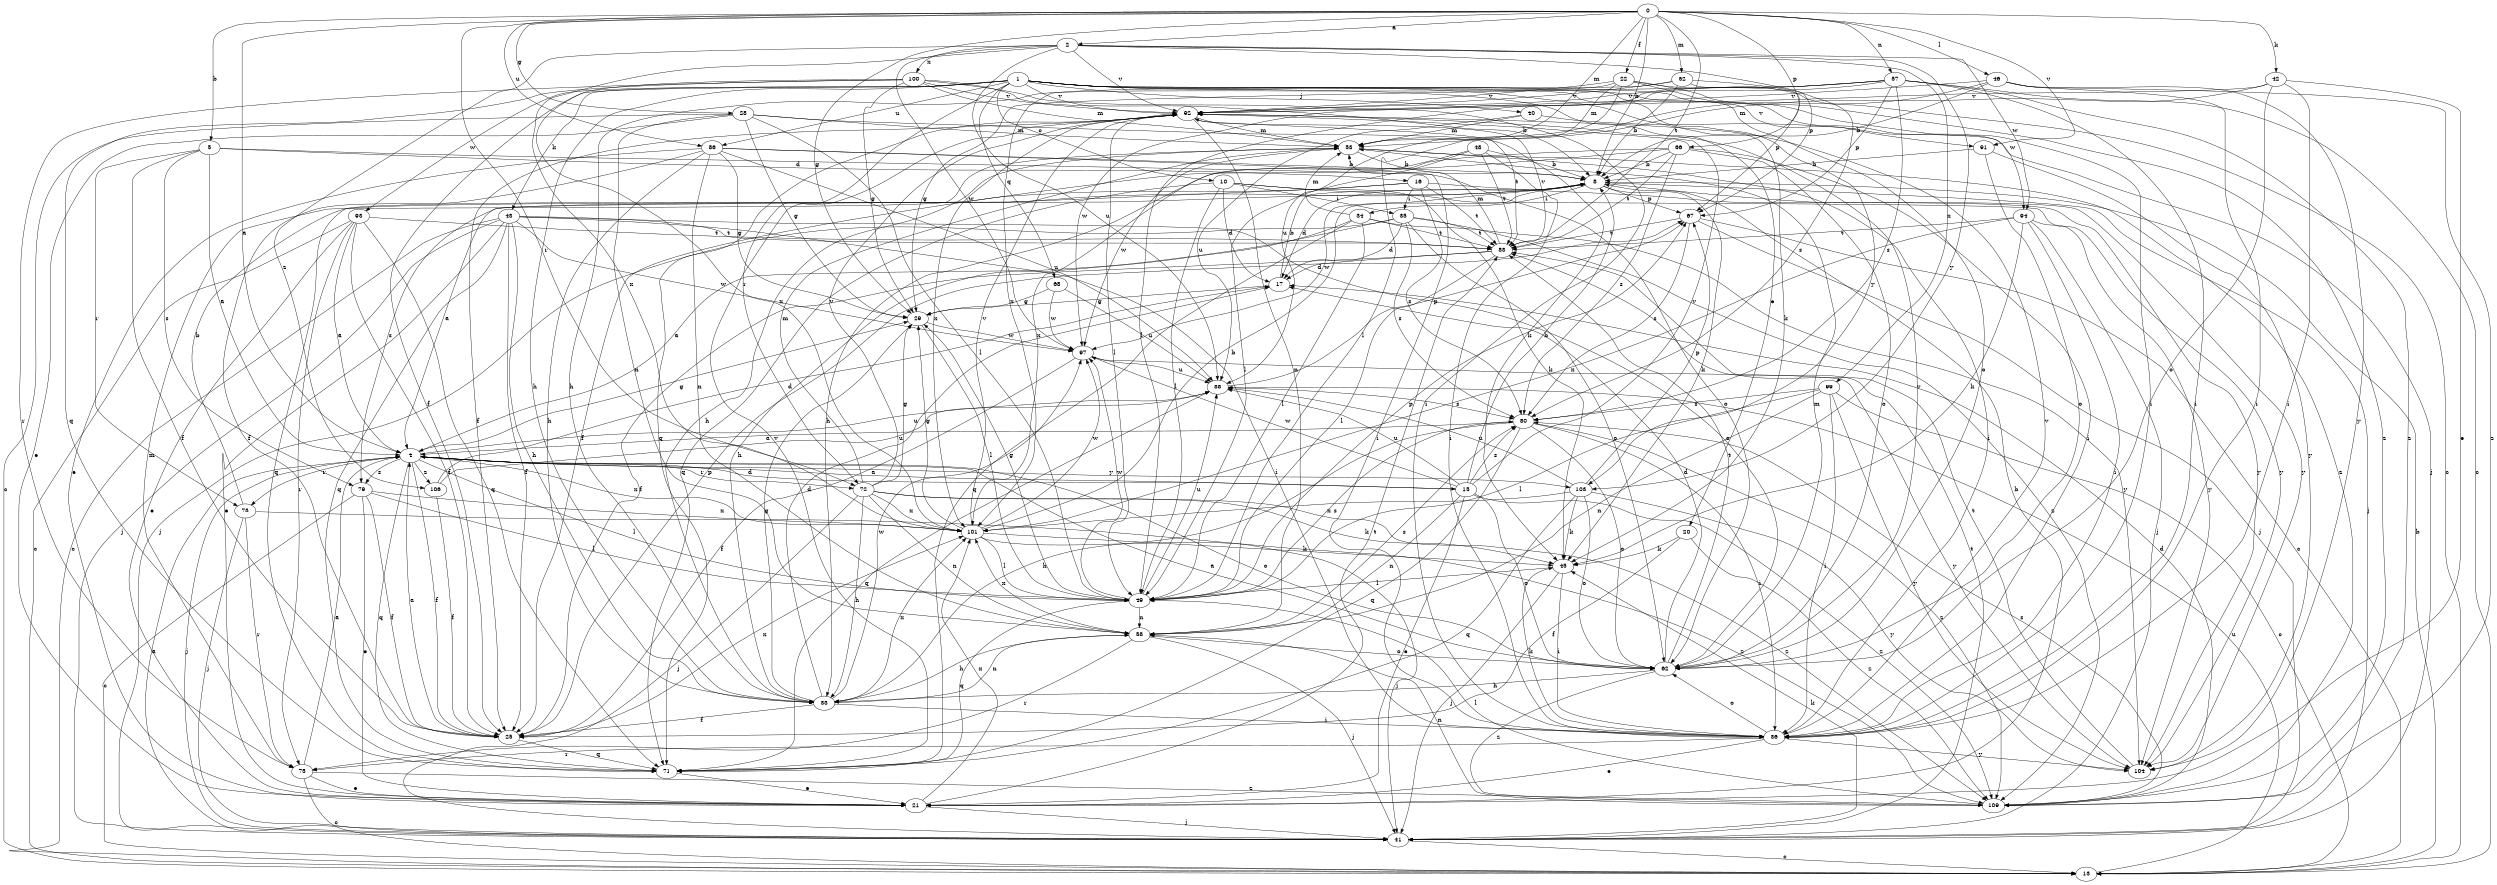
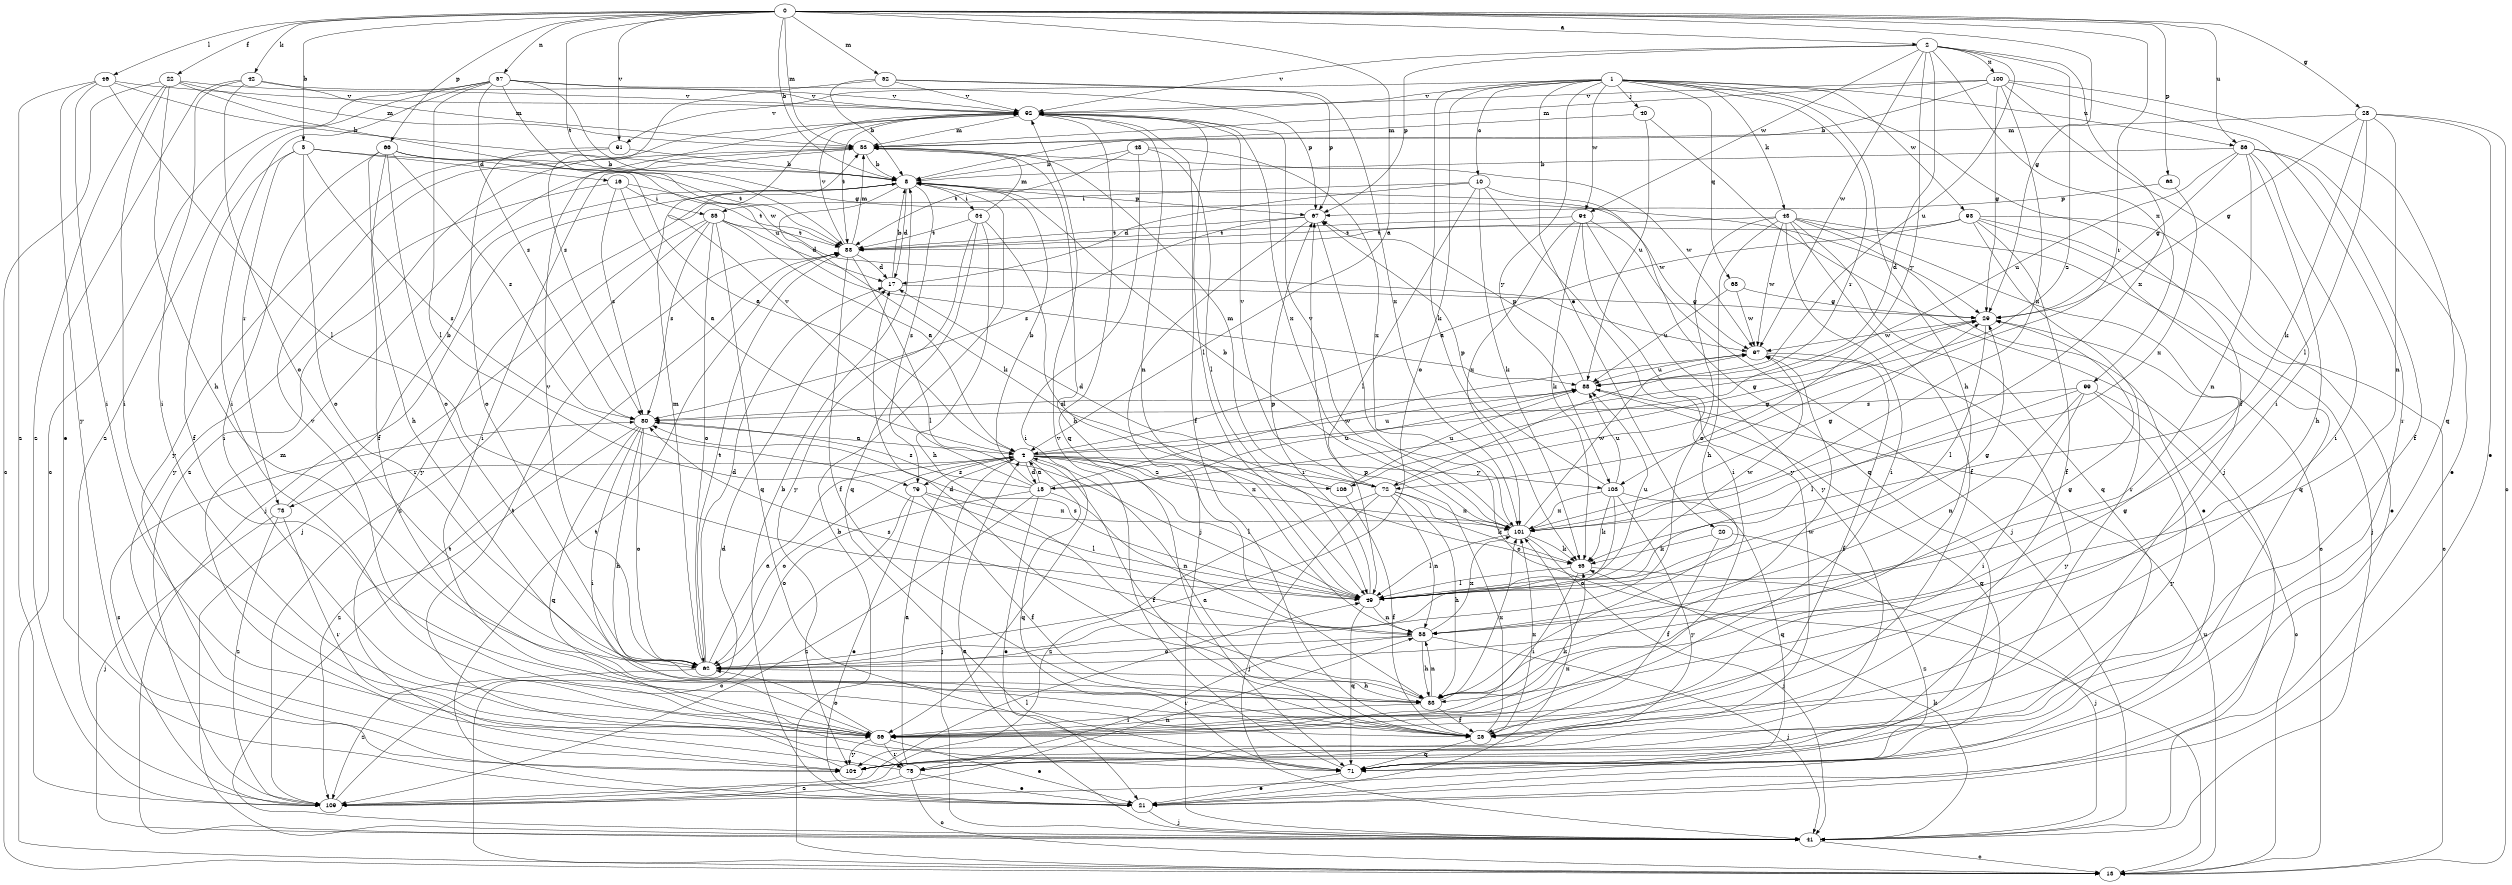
none -> (2169, 182)
(319, 245) -> (882, 677)
none -> (1584, 413)
none -> (1500, 645)
